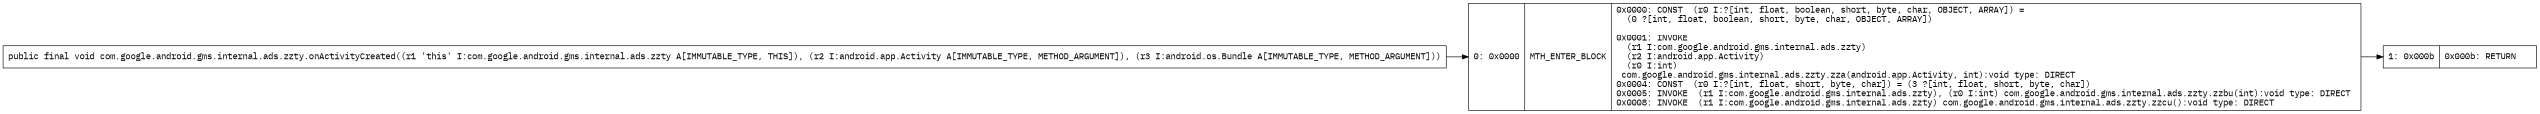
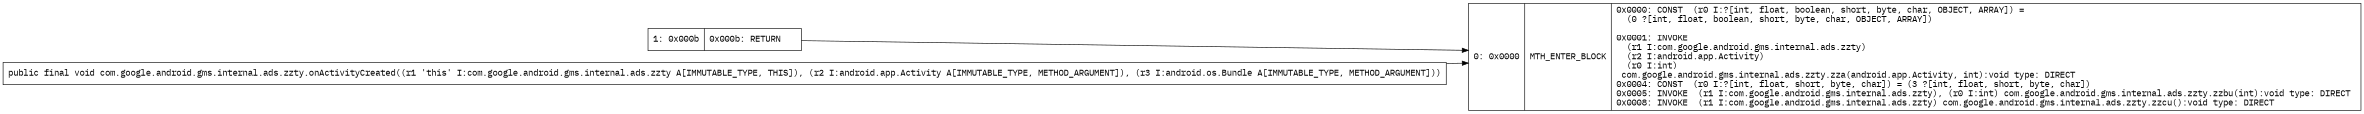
(2369, 57) -> (1132, 45)
